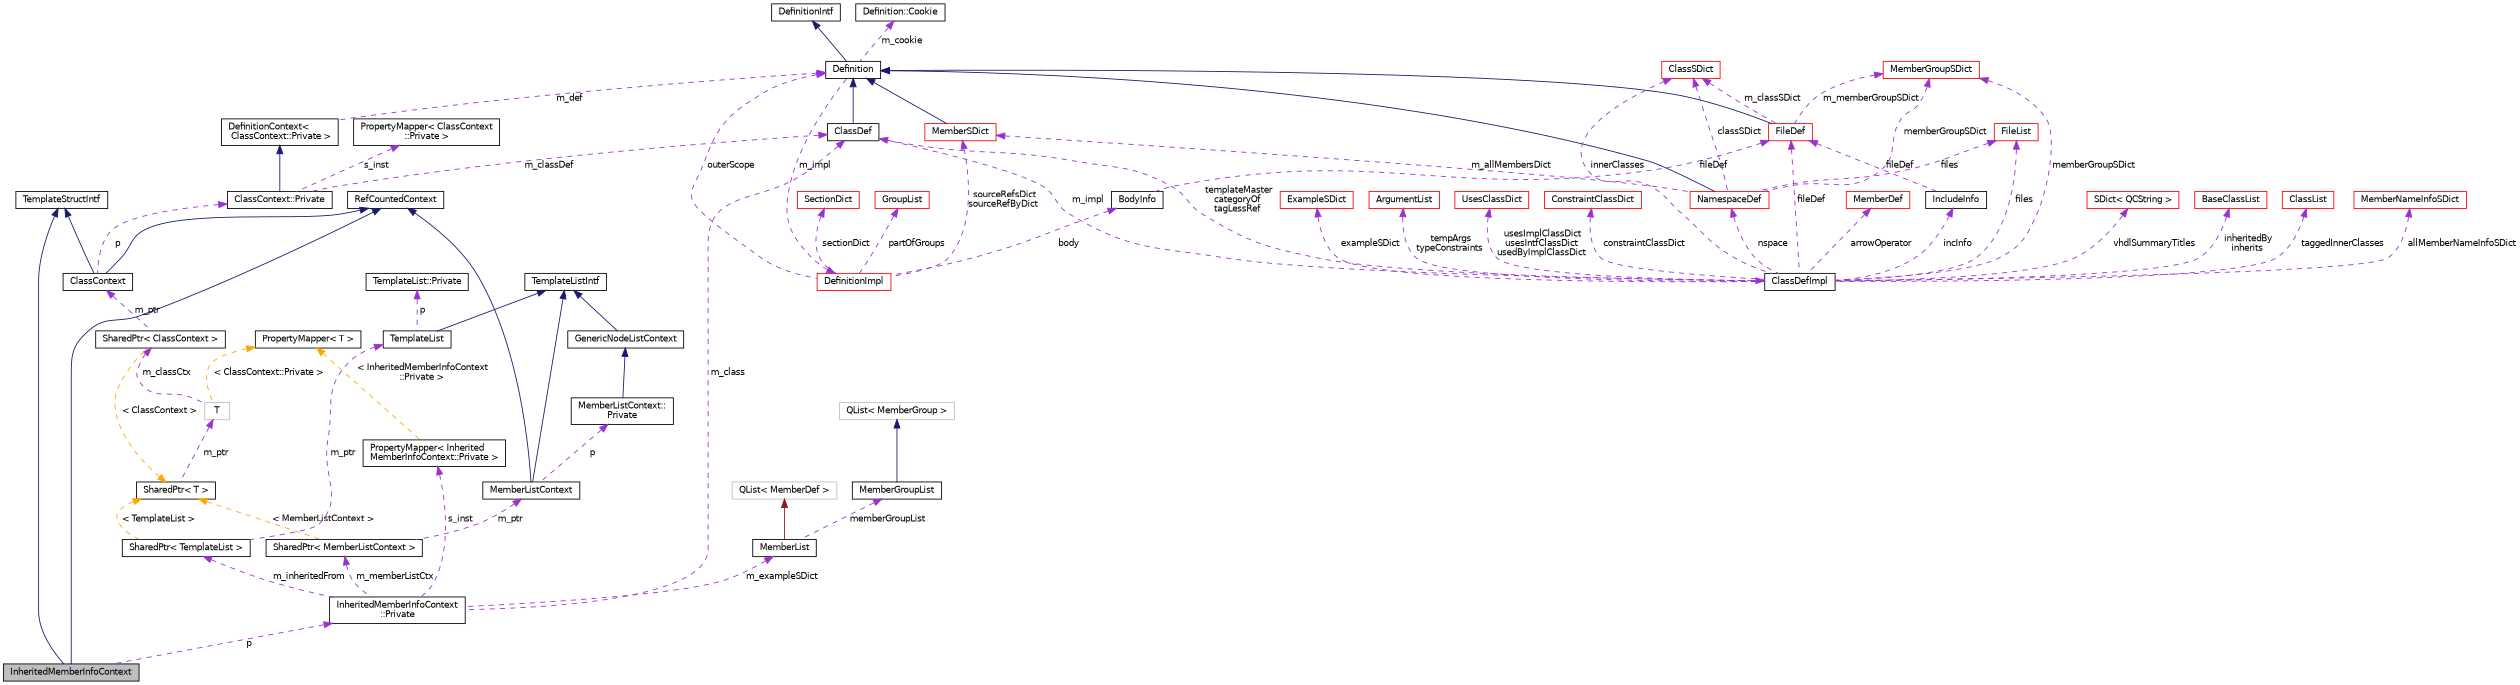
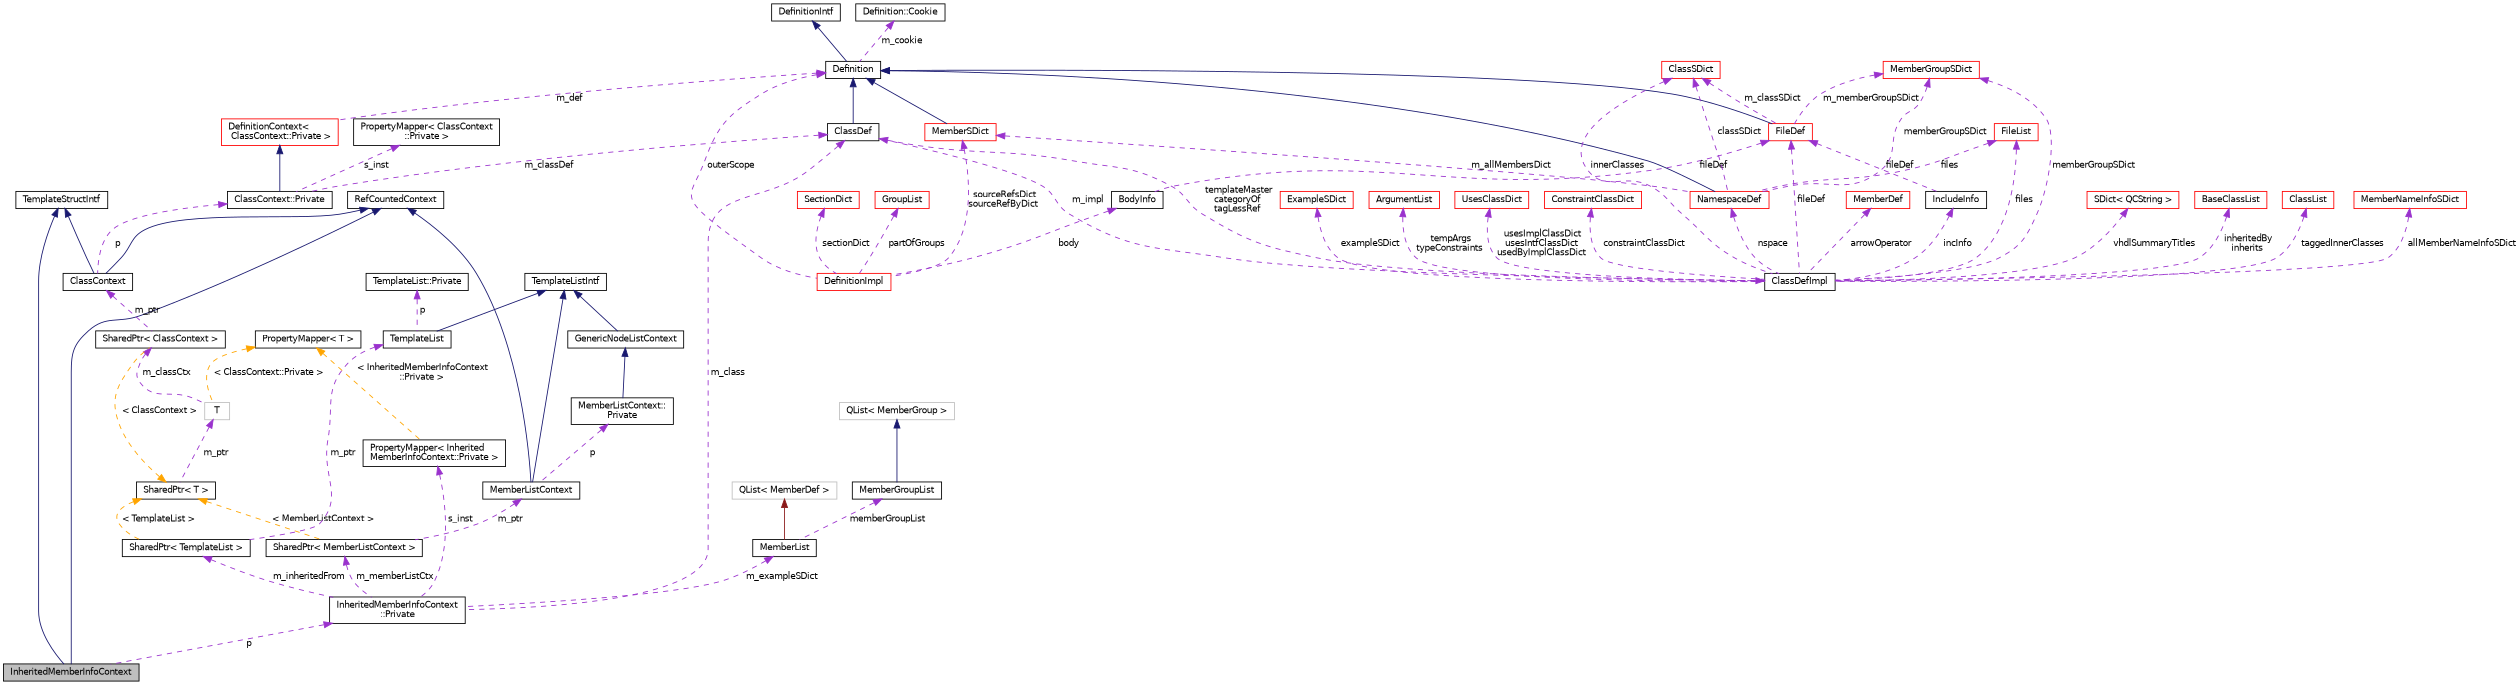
(280, 132) -> (280, 132)
(794, 169) -> none
